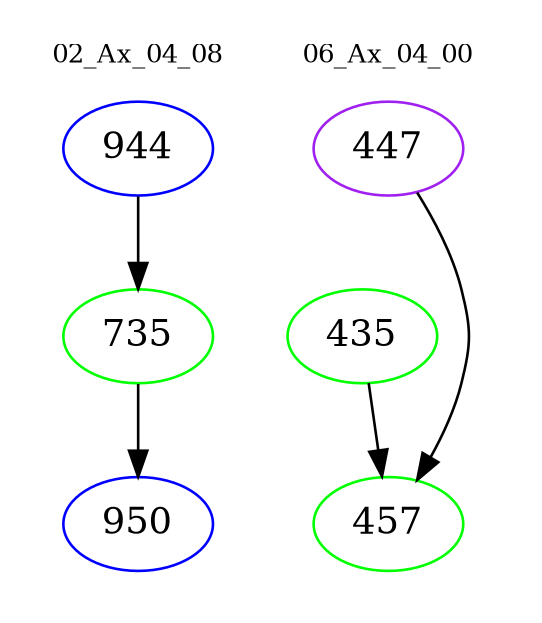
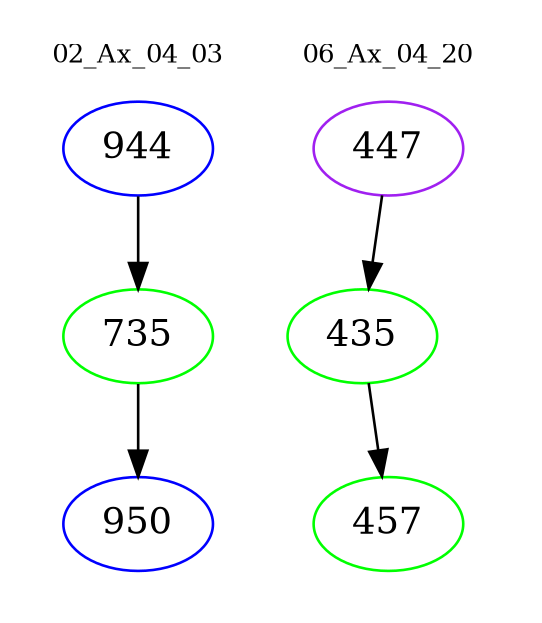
(138, 56) -> (138, 56)
(388, 56) -> (388, 56)
(468, 323) -> (377, 229)
